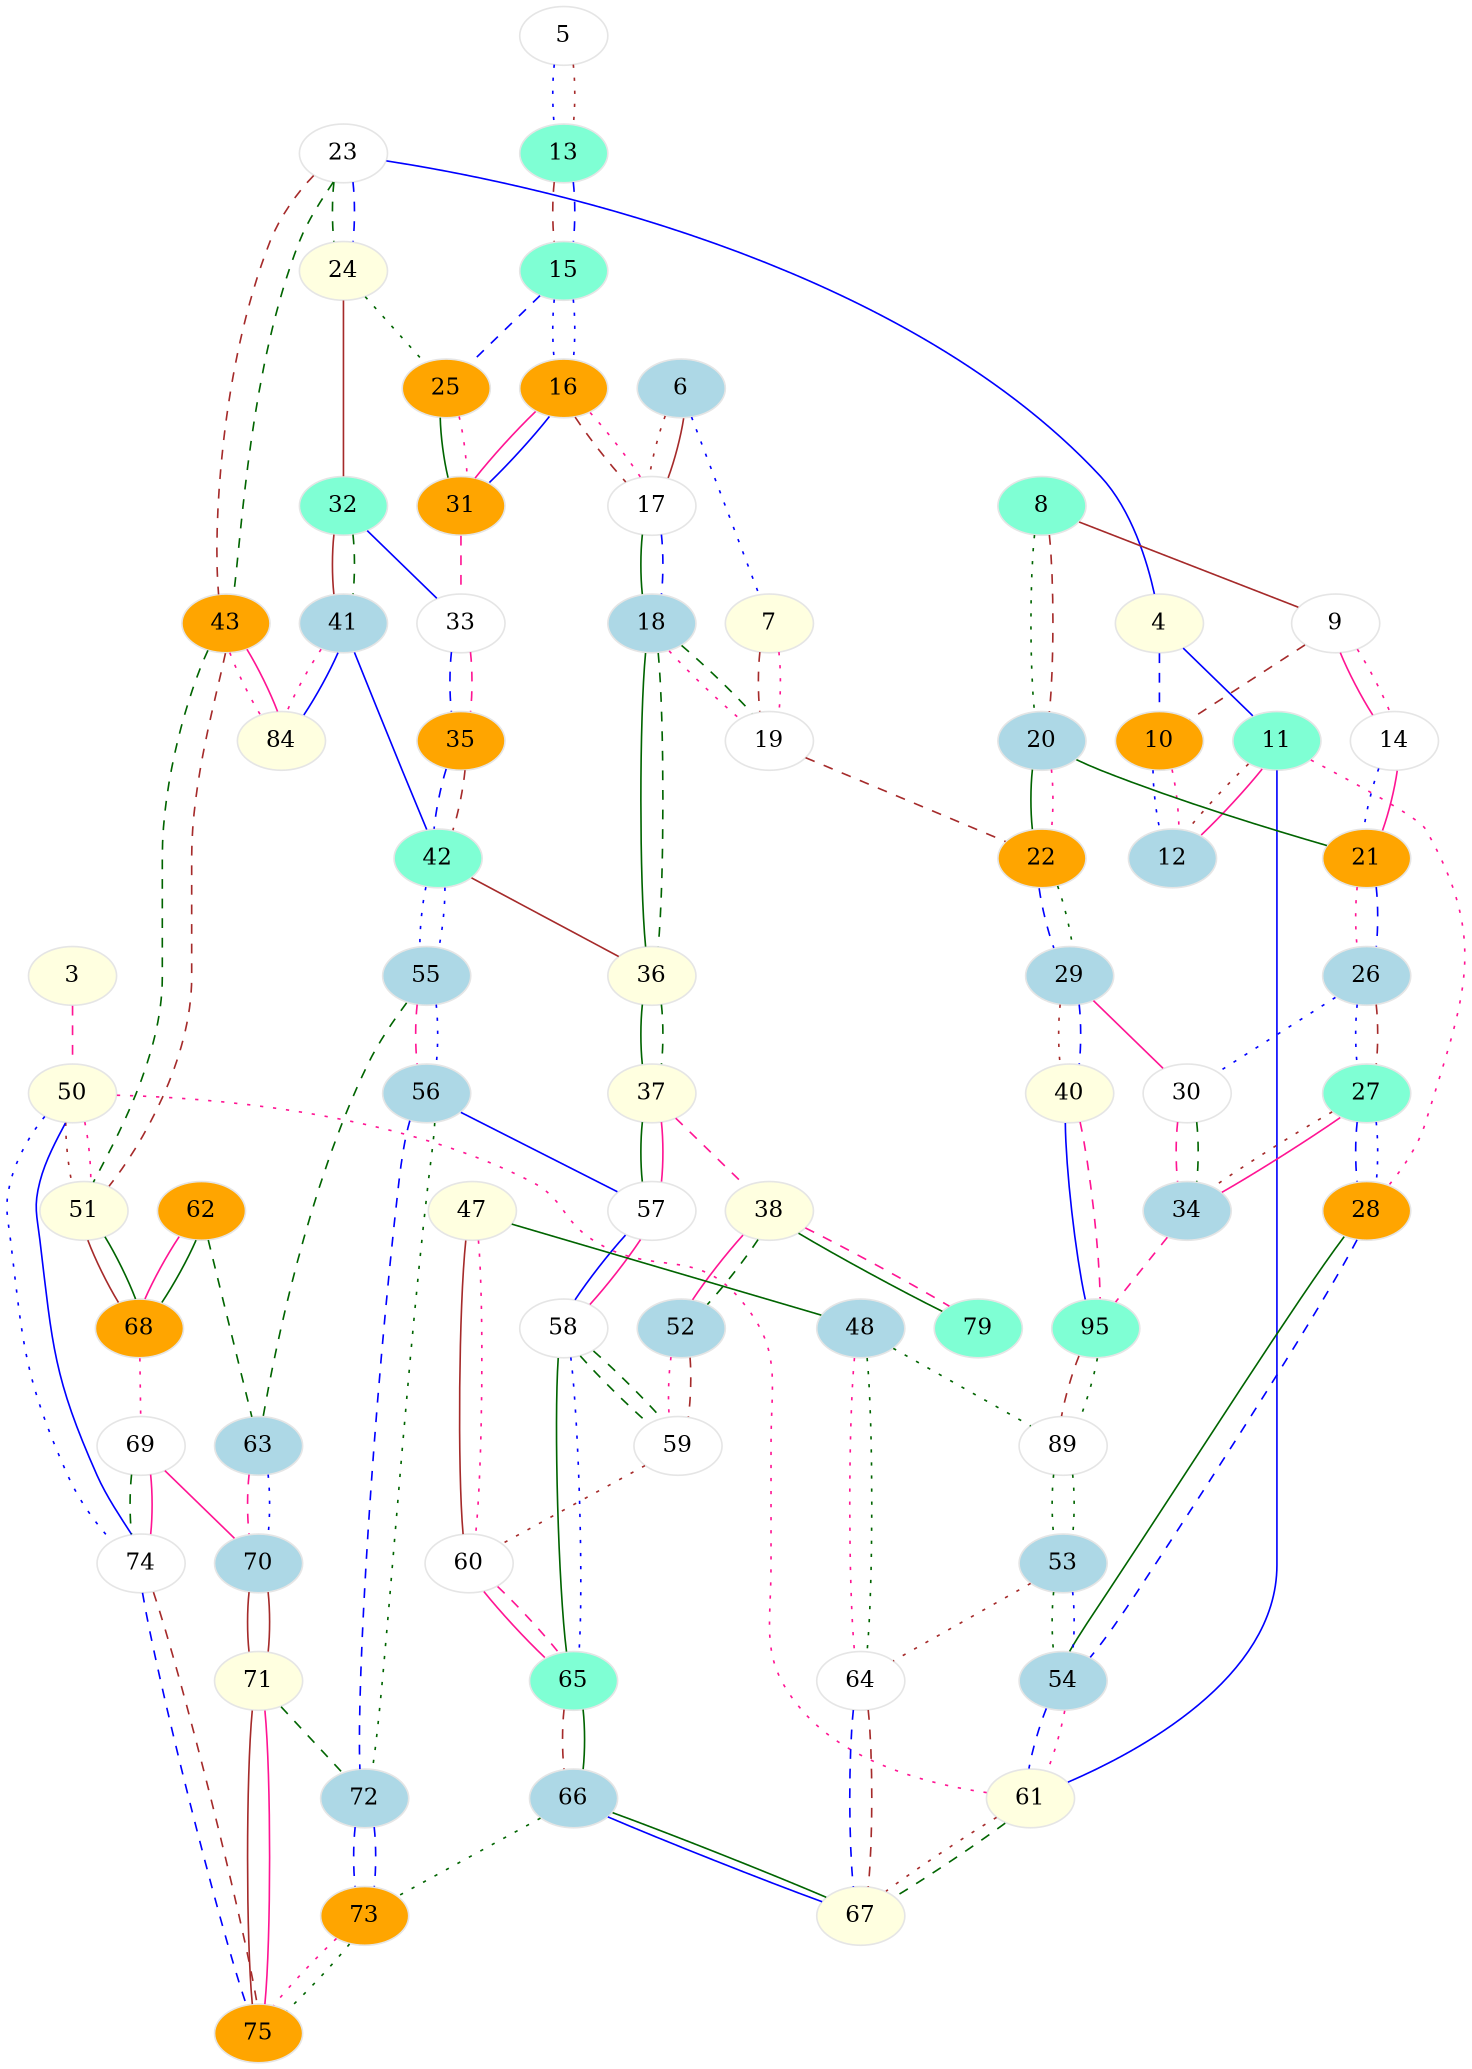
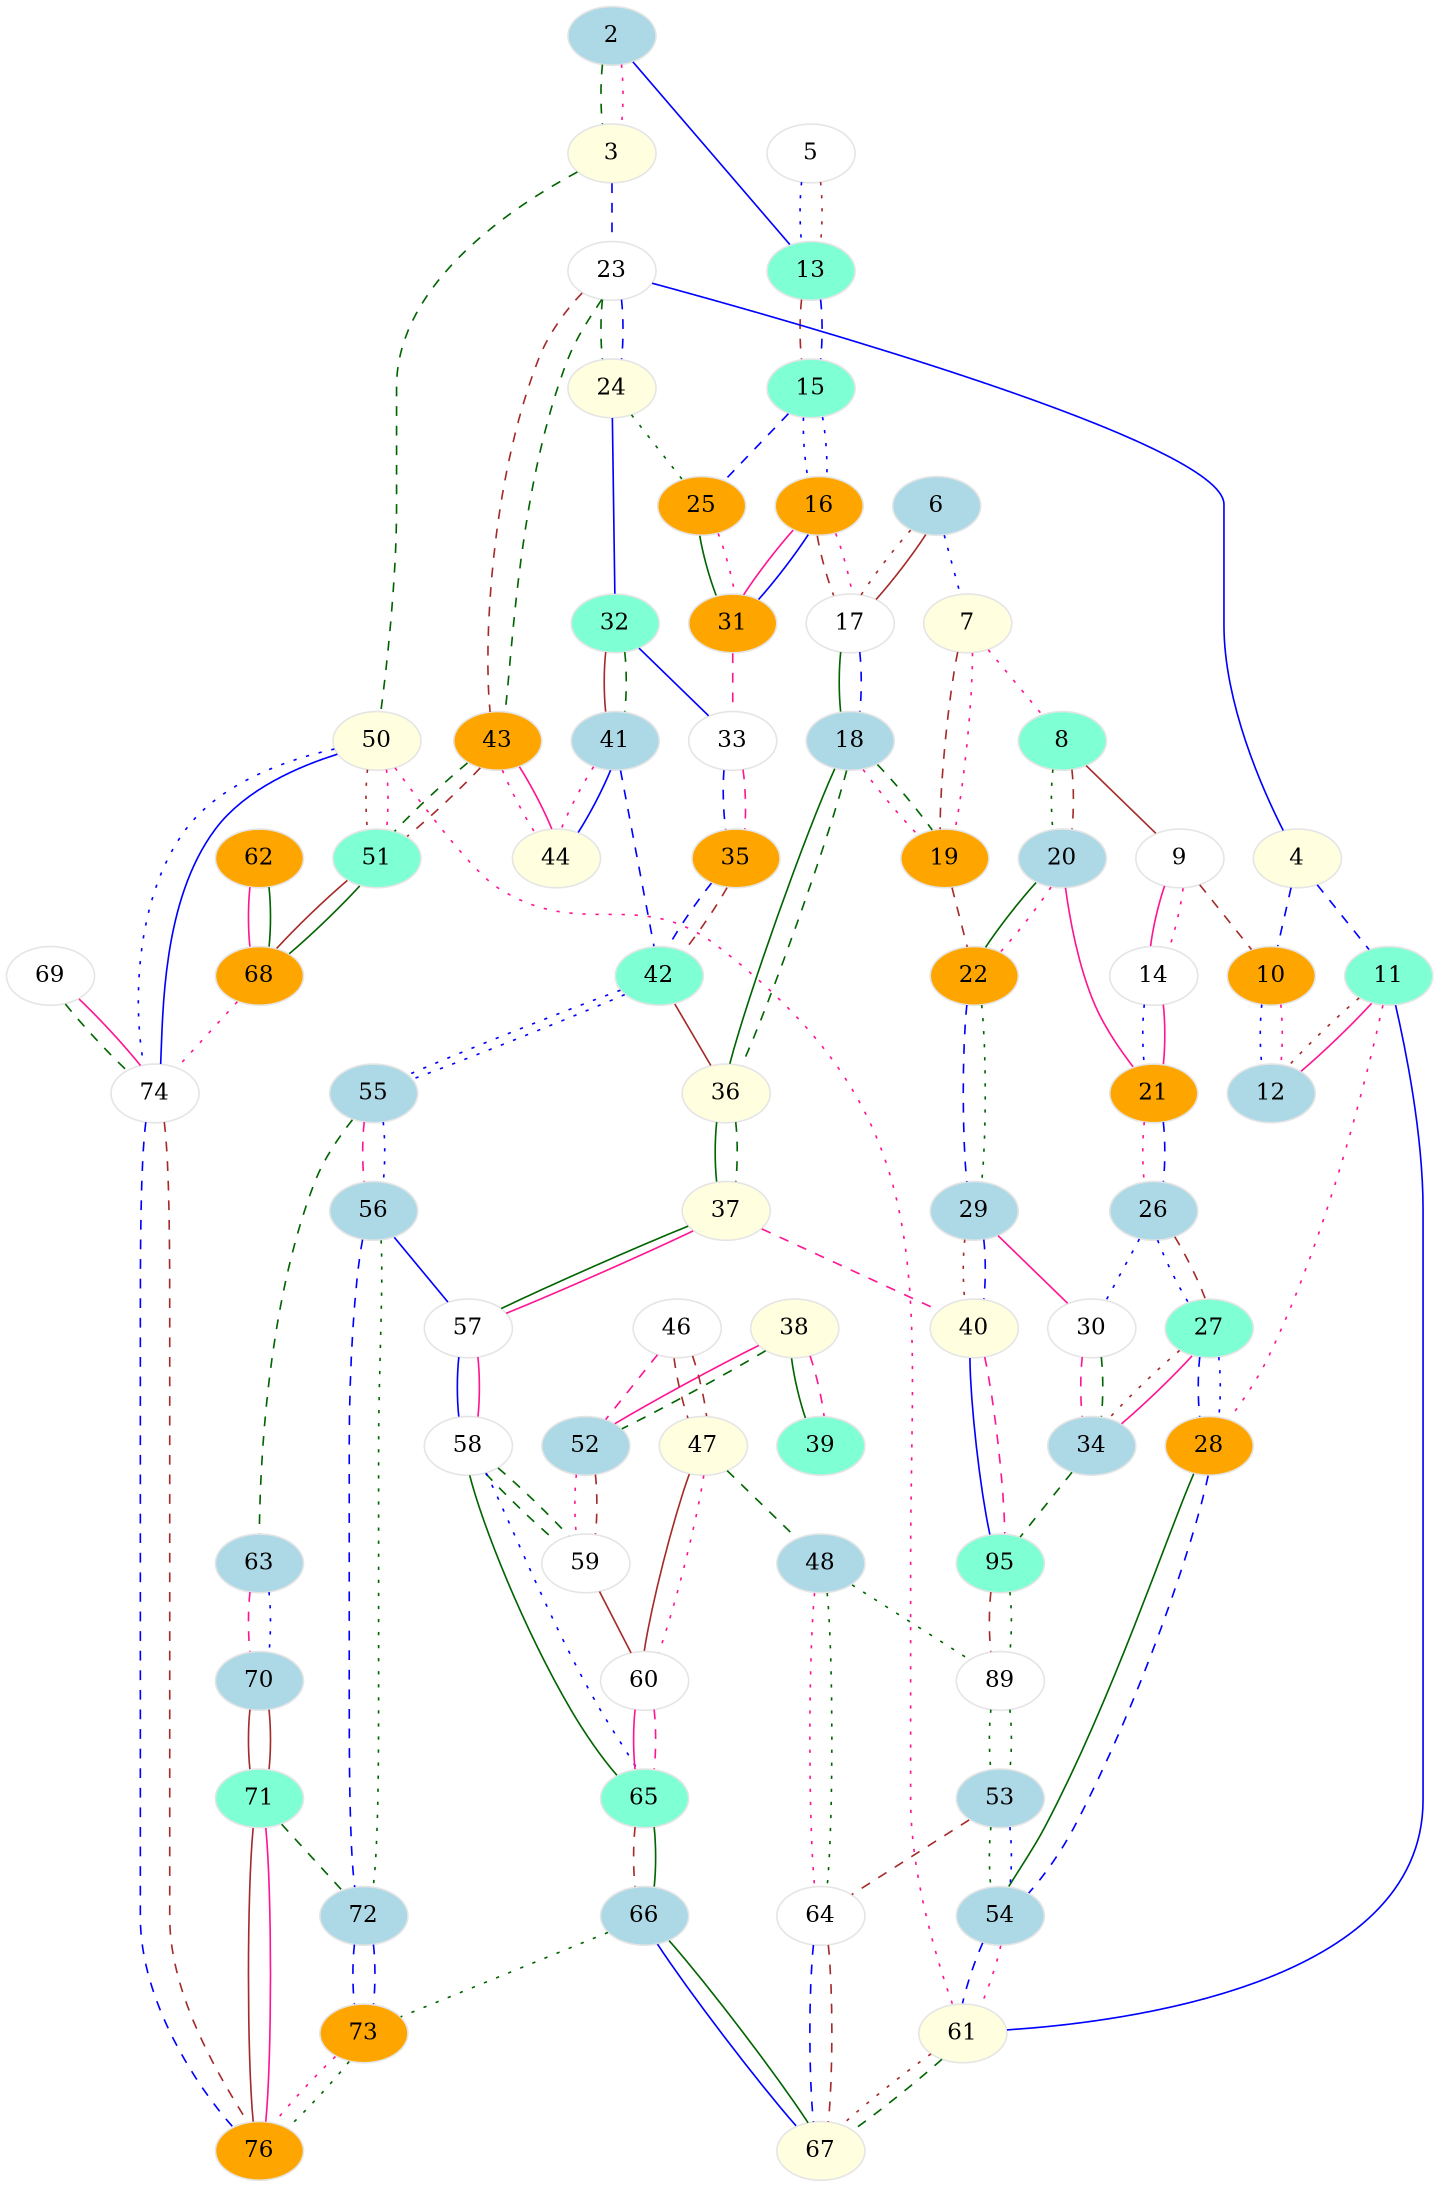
none -> (612, 36)
none -> (612, 212)
(343, 388) -> (614, 506)
none -> (1015, 682)
(1218, 682) -> (1343, 917)
(281, 741) -> (556, 858)
(390, 741) -> (637, 858)
(769, 741) -> (945, 858)
(1194, 804) -> (1086, 982)
(73, 1035) -> (397, 403)
(710, 1152) -> (850, 1270)
(84, 1211) -> (377, 858)
(667, 1270) -> (762, 1504)
(1141, 1270) -> (1046, 1505)
(230, 1328) -> none
none -> (677, 1328)
(978, 1328) -> (821, 1446)
(140, 1387) -> (207, 1035)
(200, 1504) -> none
(570, 1507) -> (615, 1622)
(962, 1622) -> (905, 1861)
(259, 1681) -> (259, 1798)
(259, 2033) -> (259, 2151)
